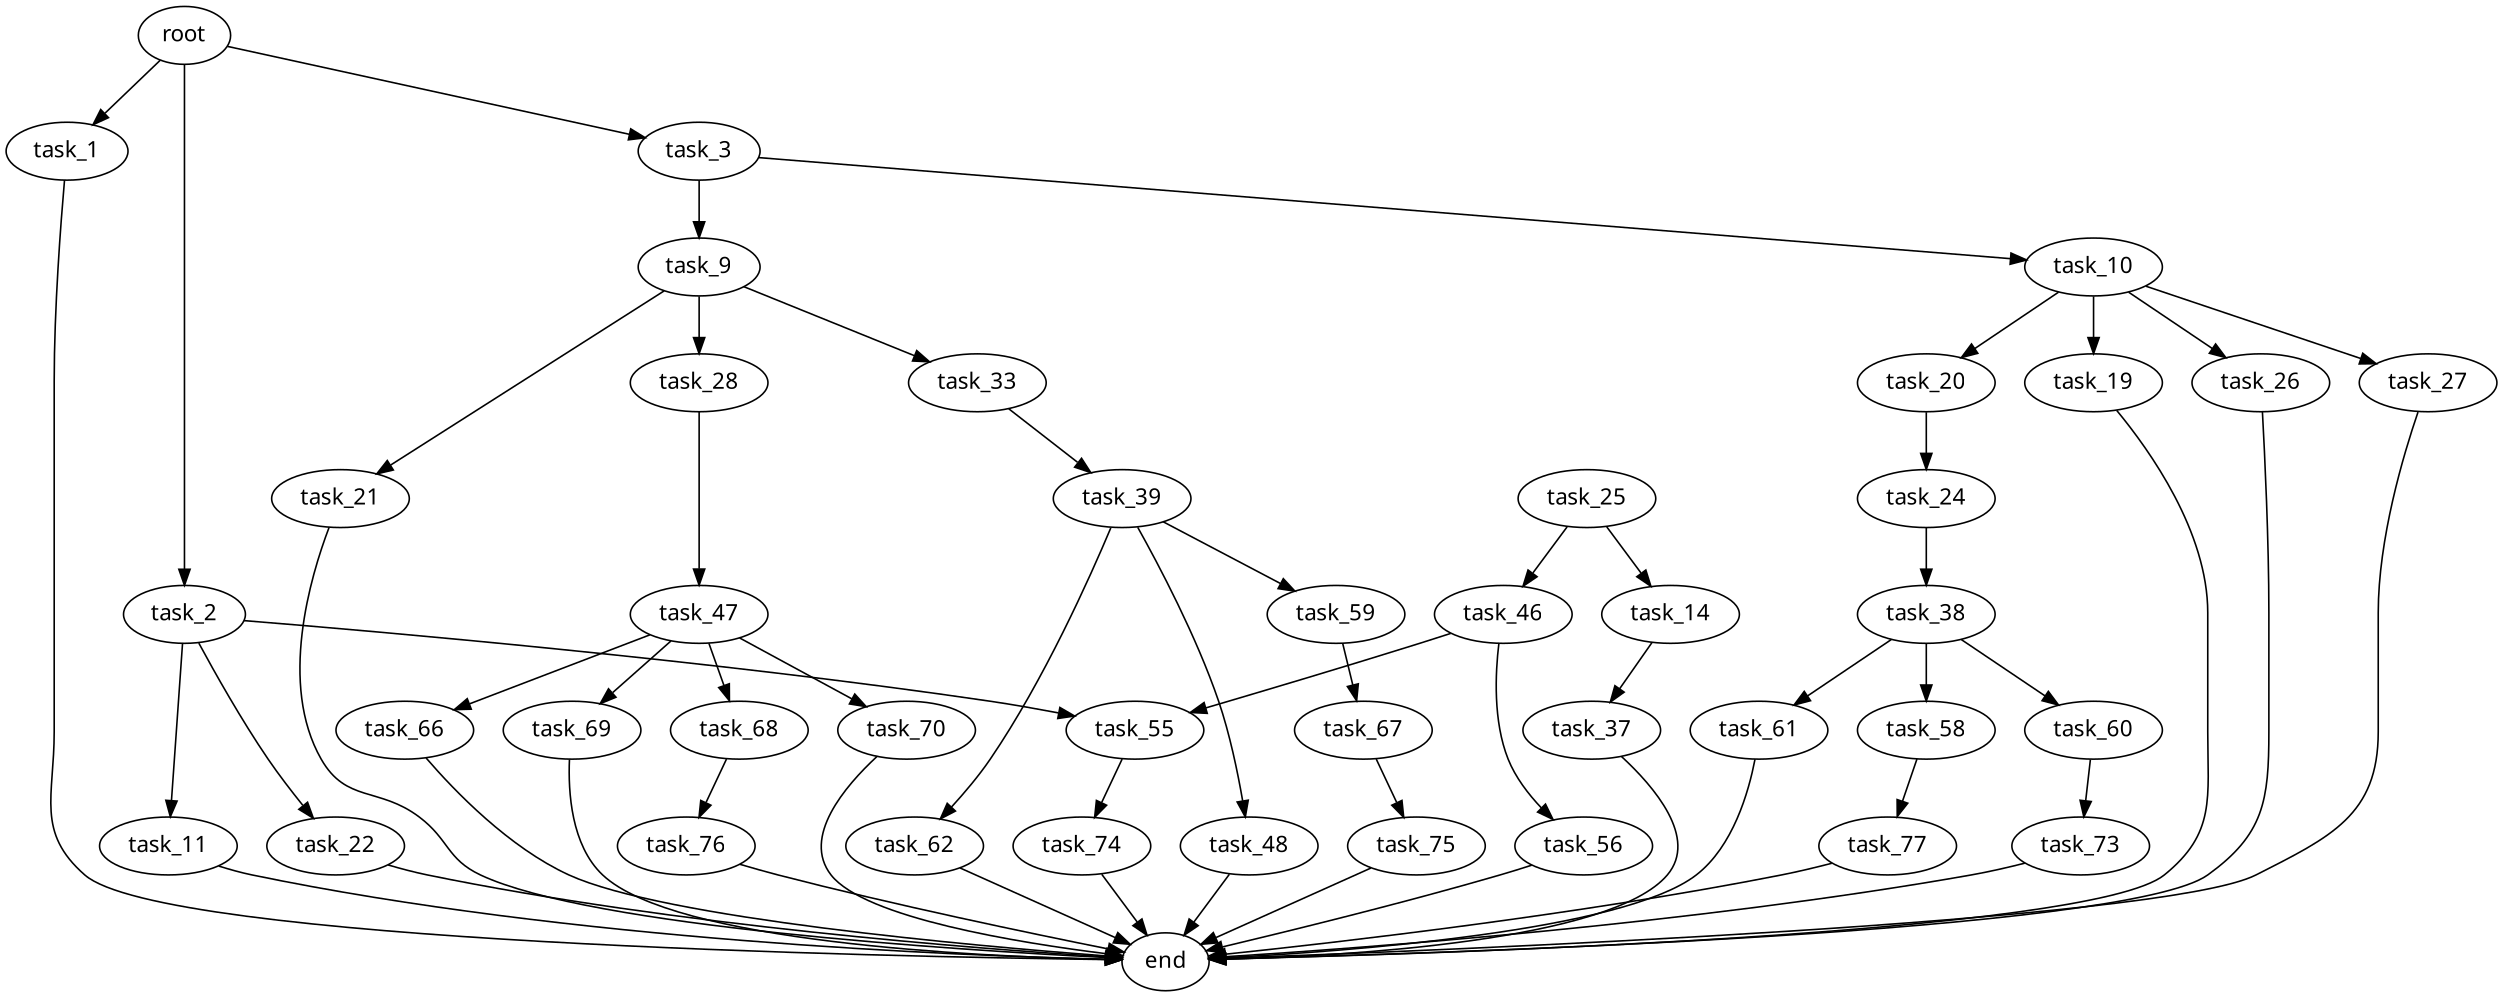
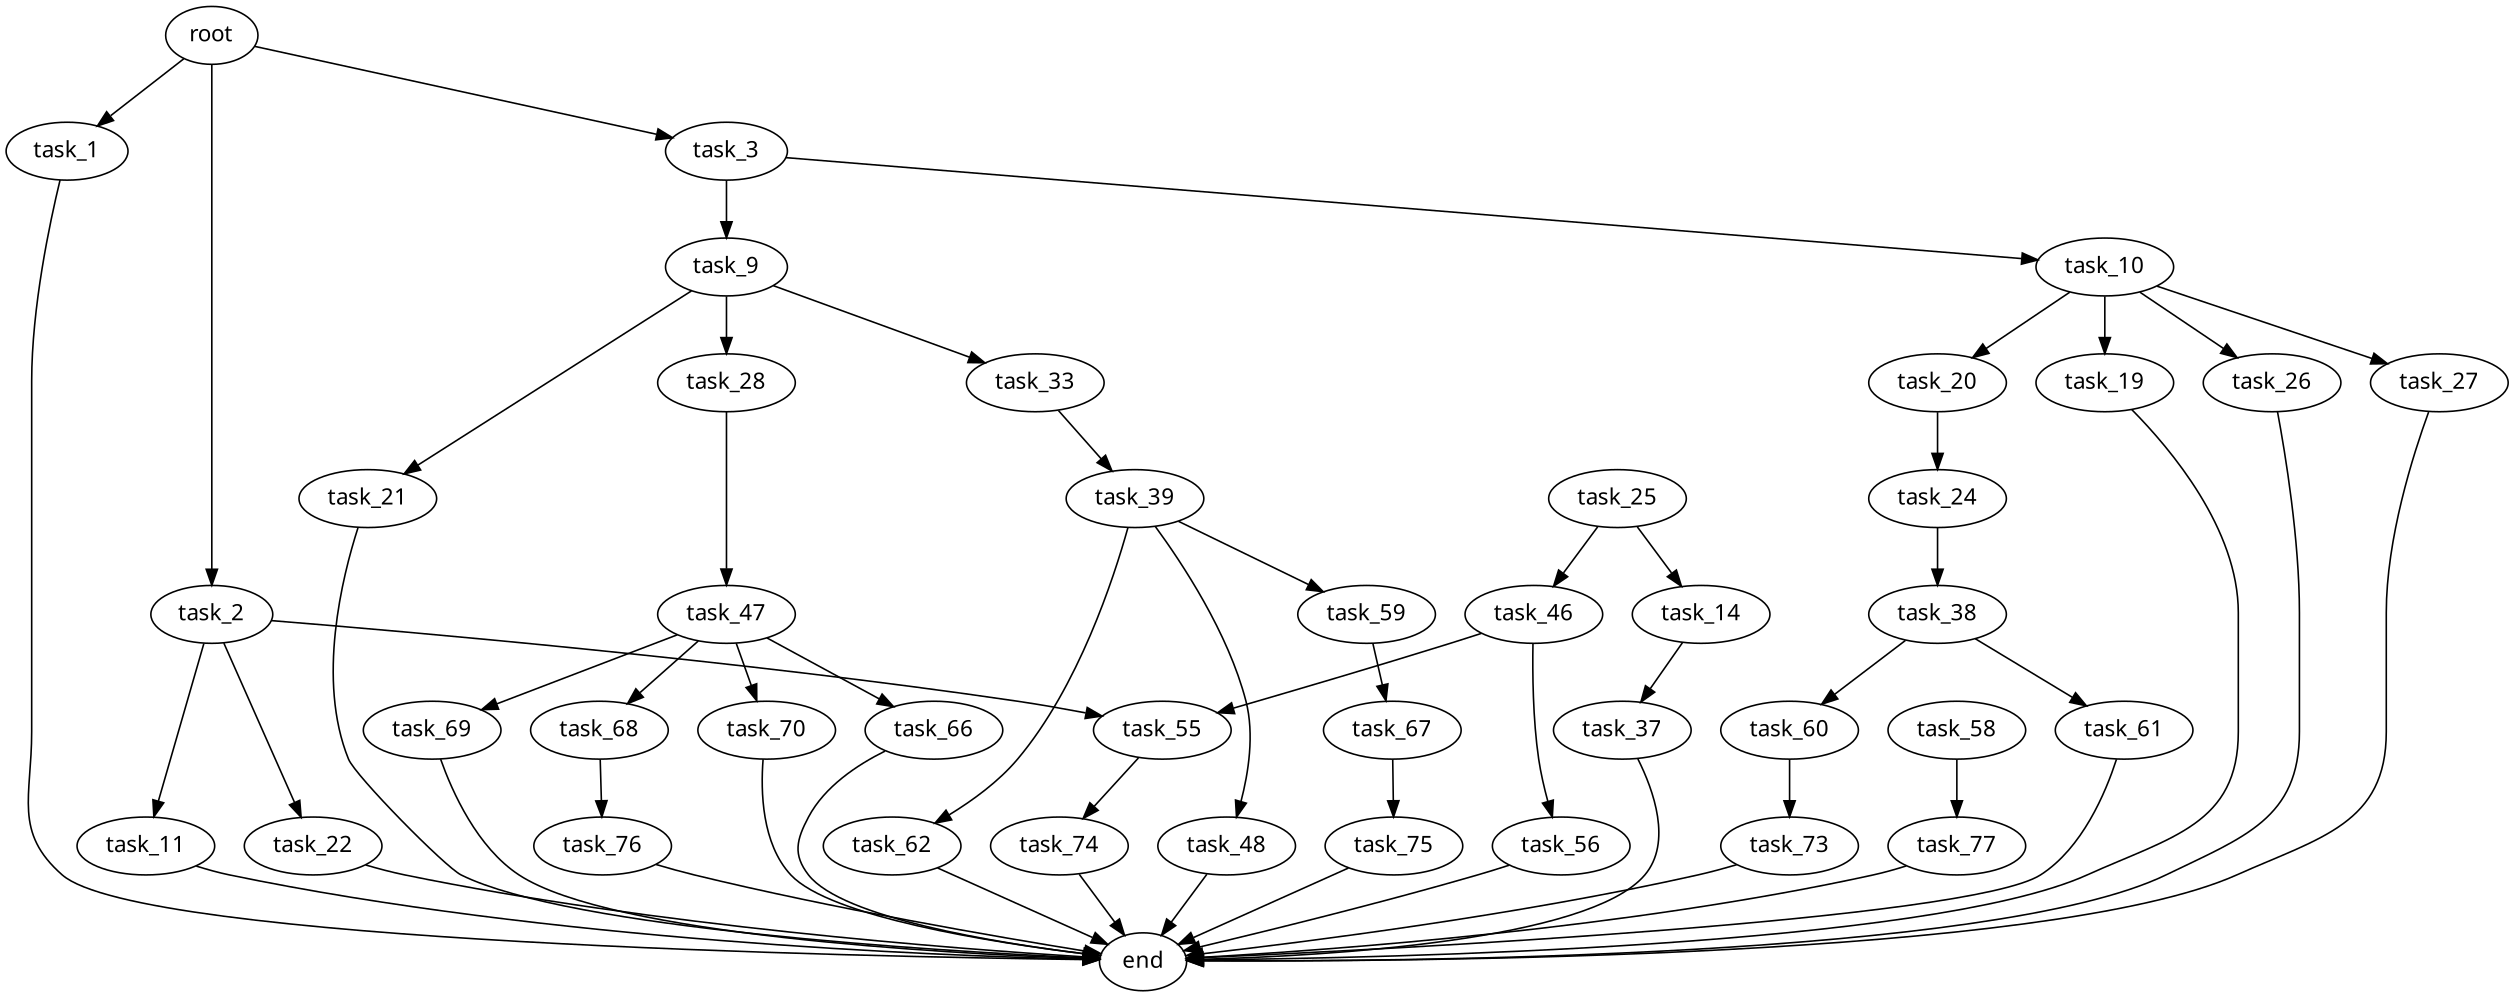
(1926, 664) -> none
